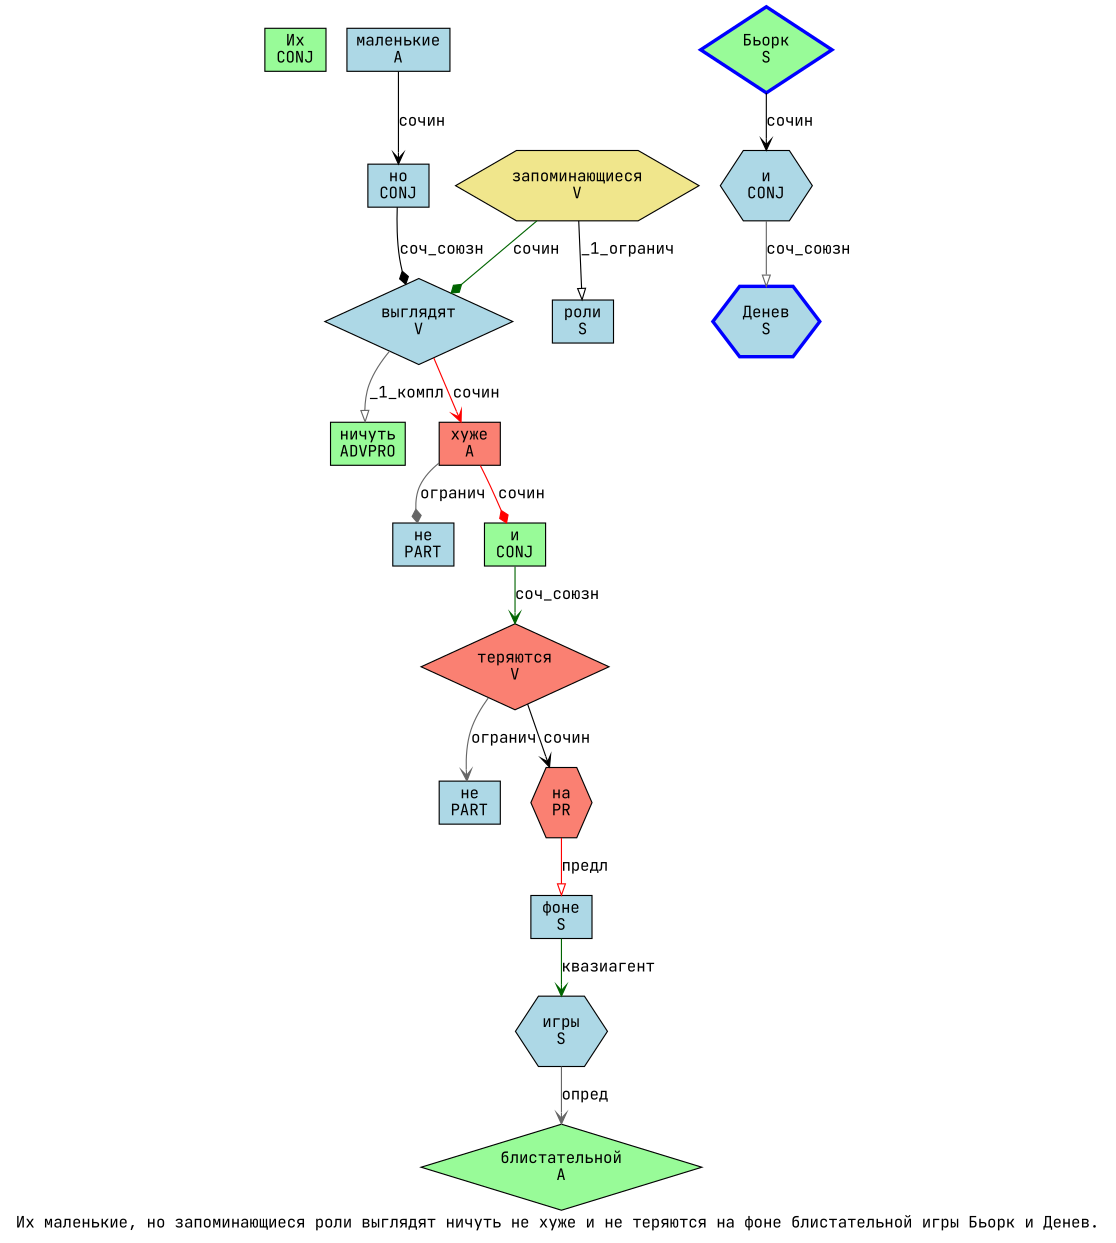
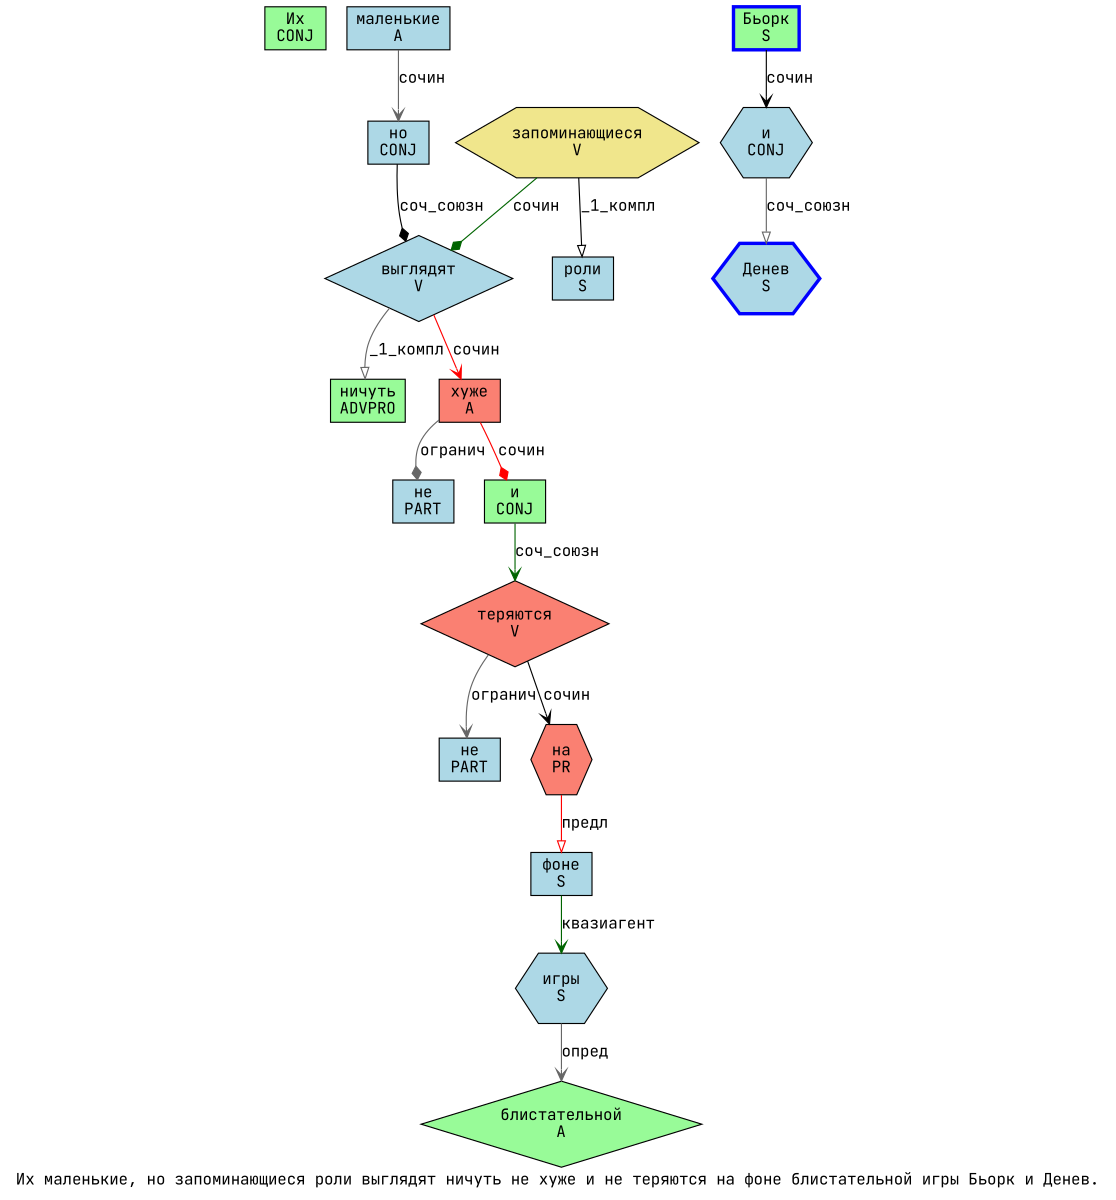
(766, 50) -> (766, 28)
(398, 112) -> (398, 80)
(628, 250) -> (619, 207)
